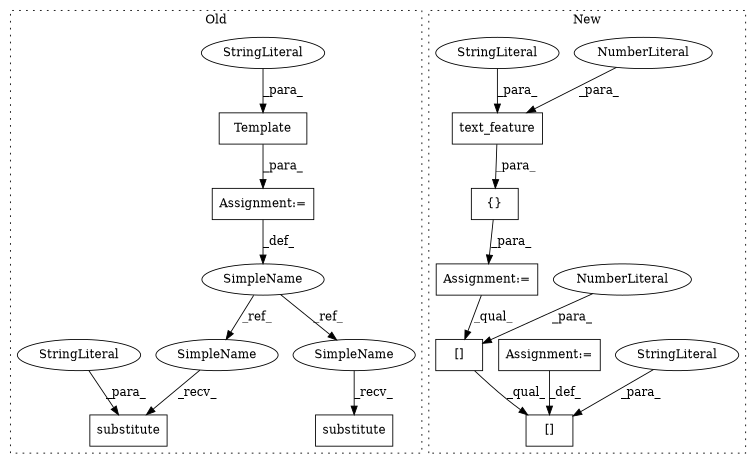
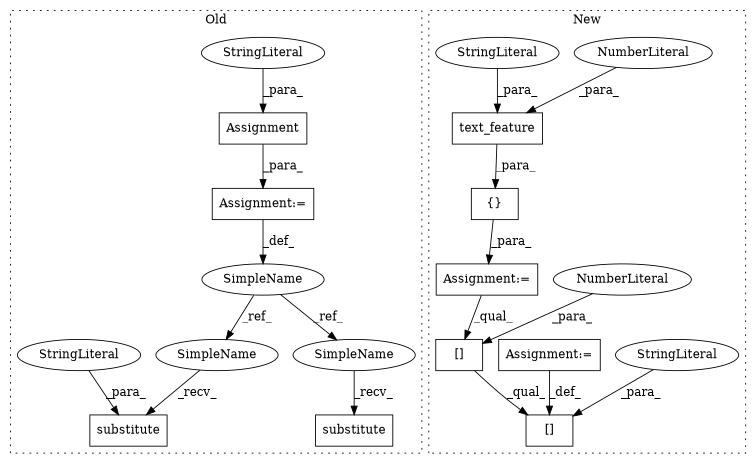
(263, 128) -> (263, 128)
